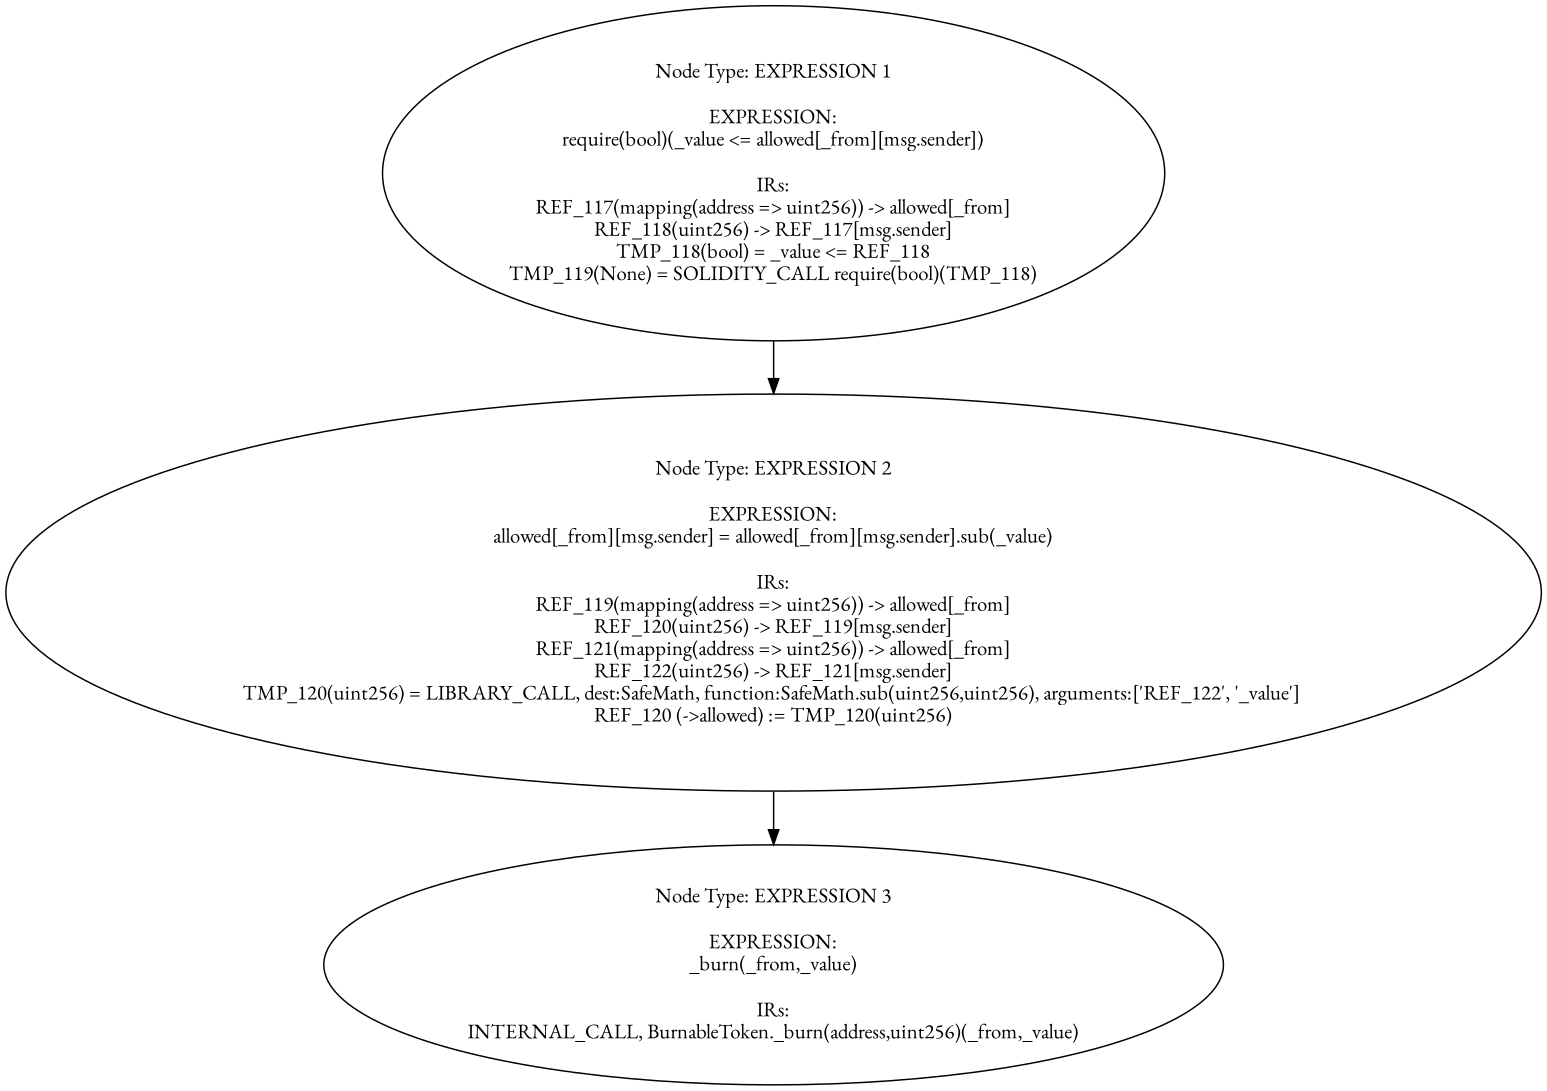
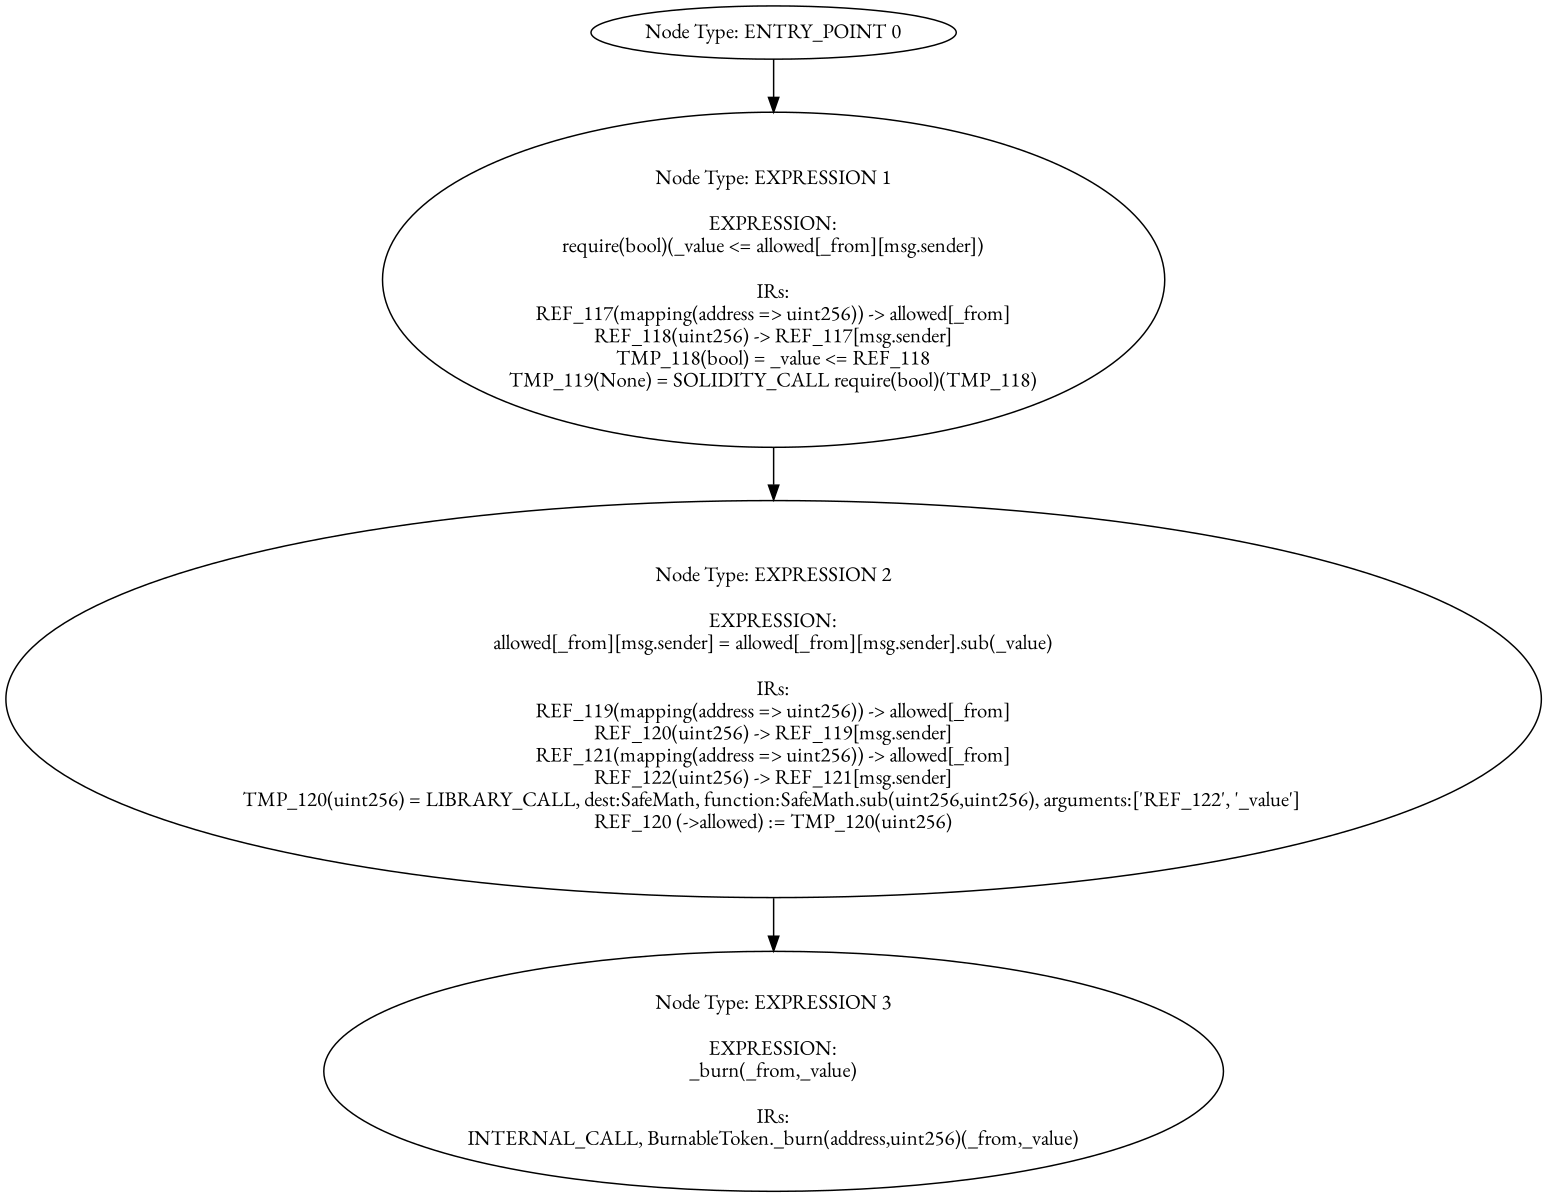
none -> (774, 33)
